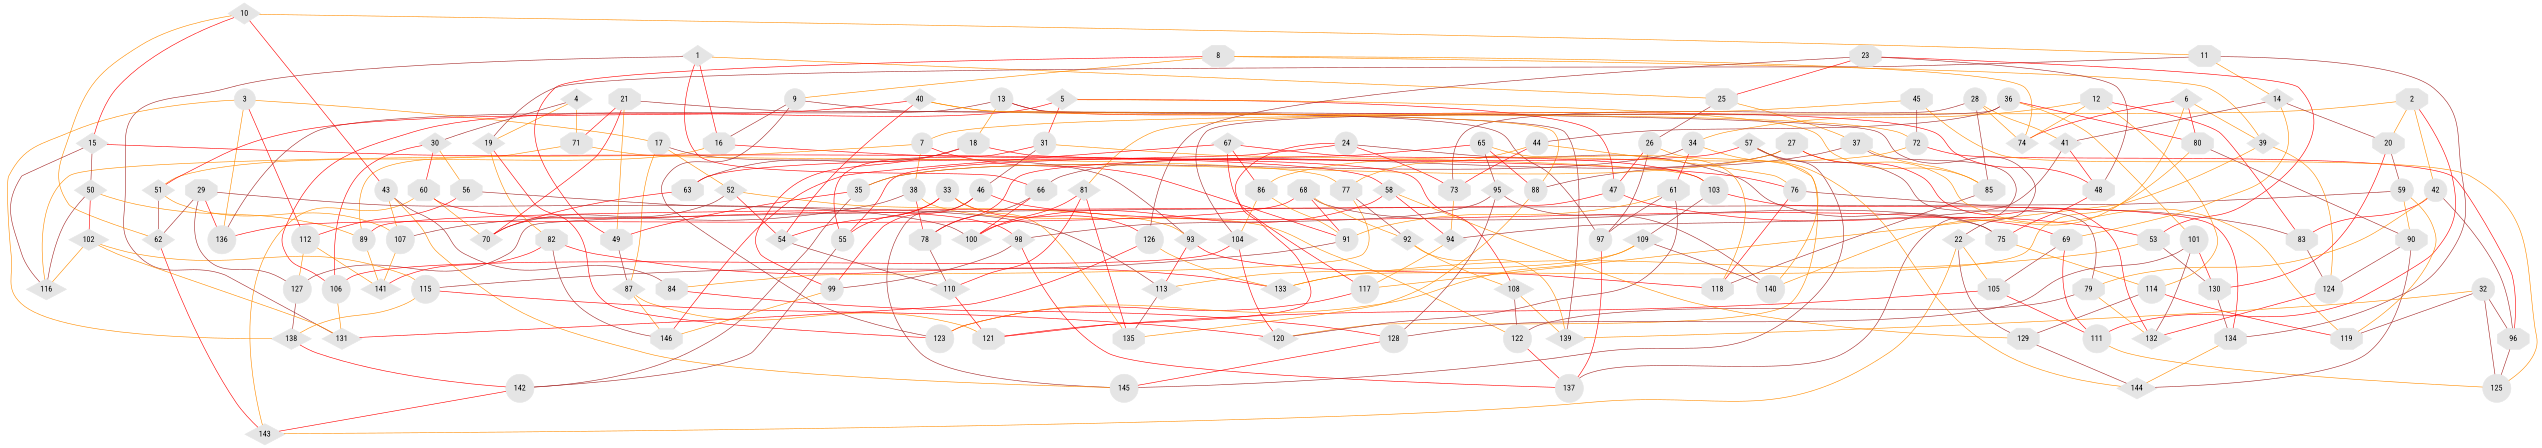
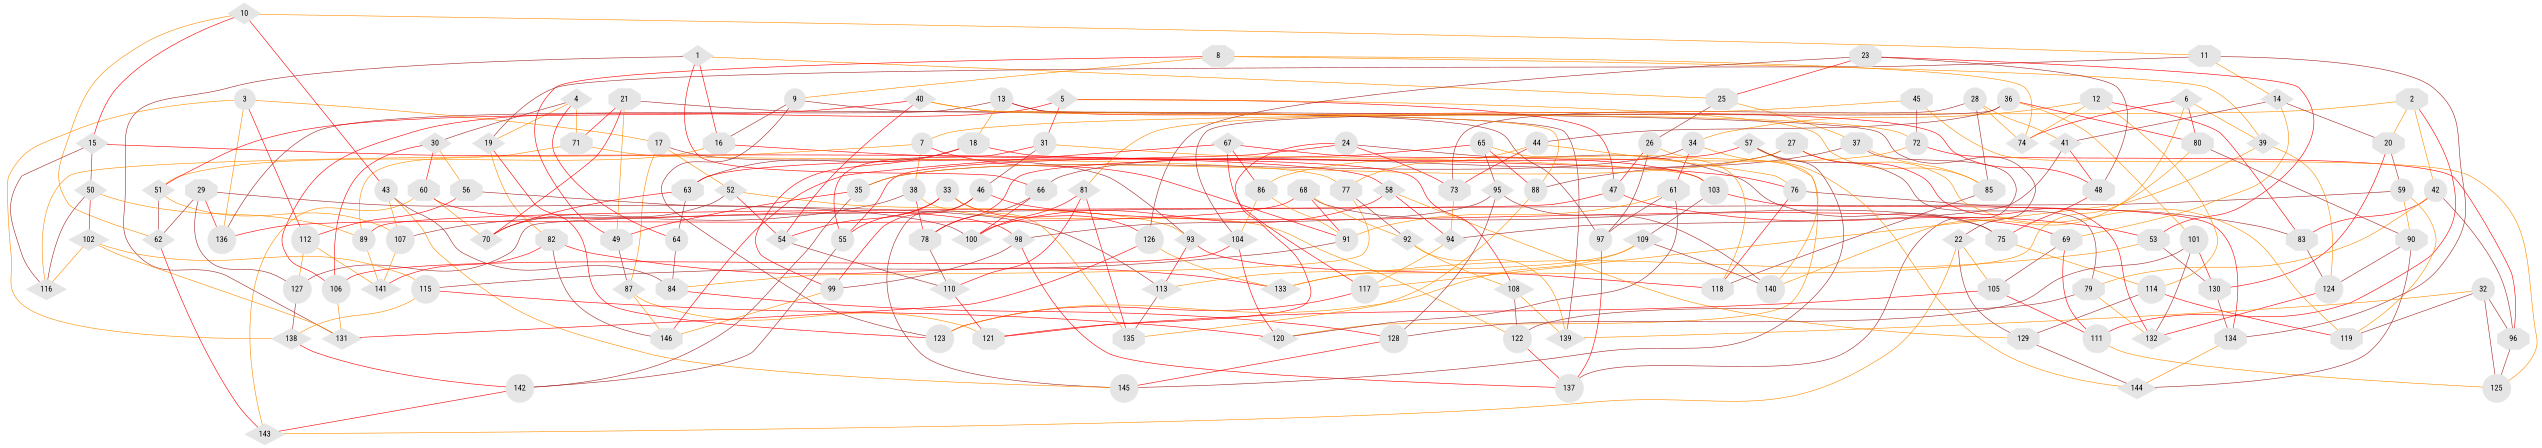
none -> (677, 240)
